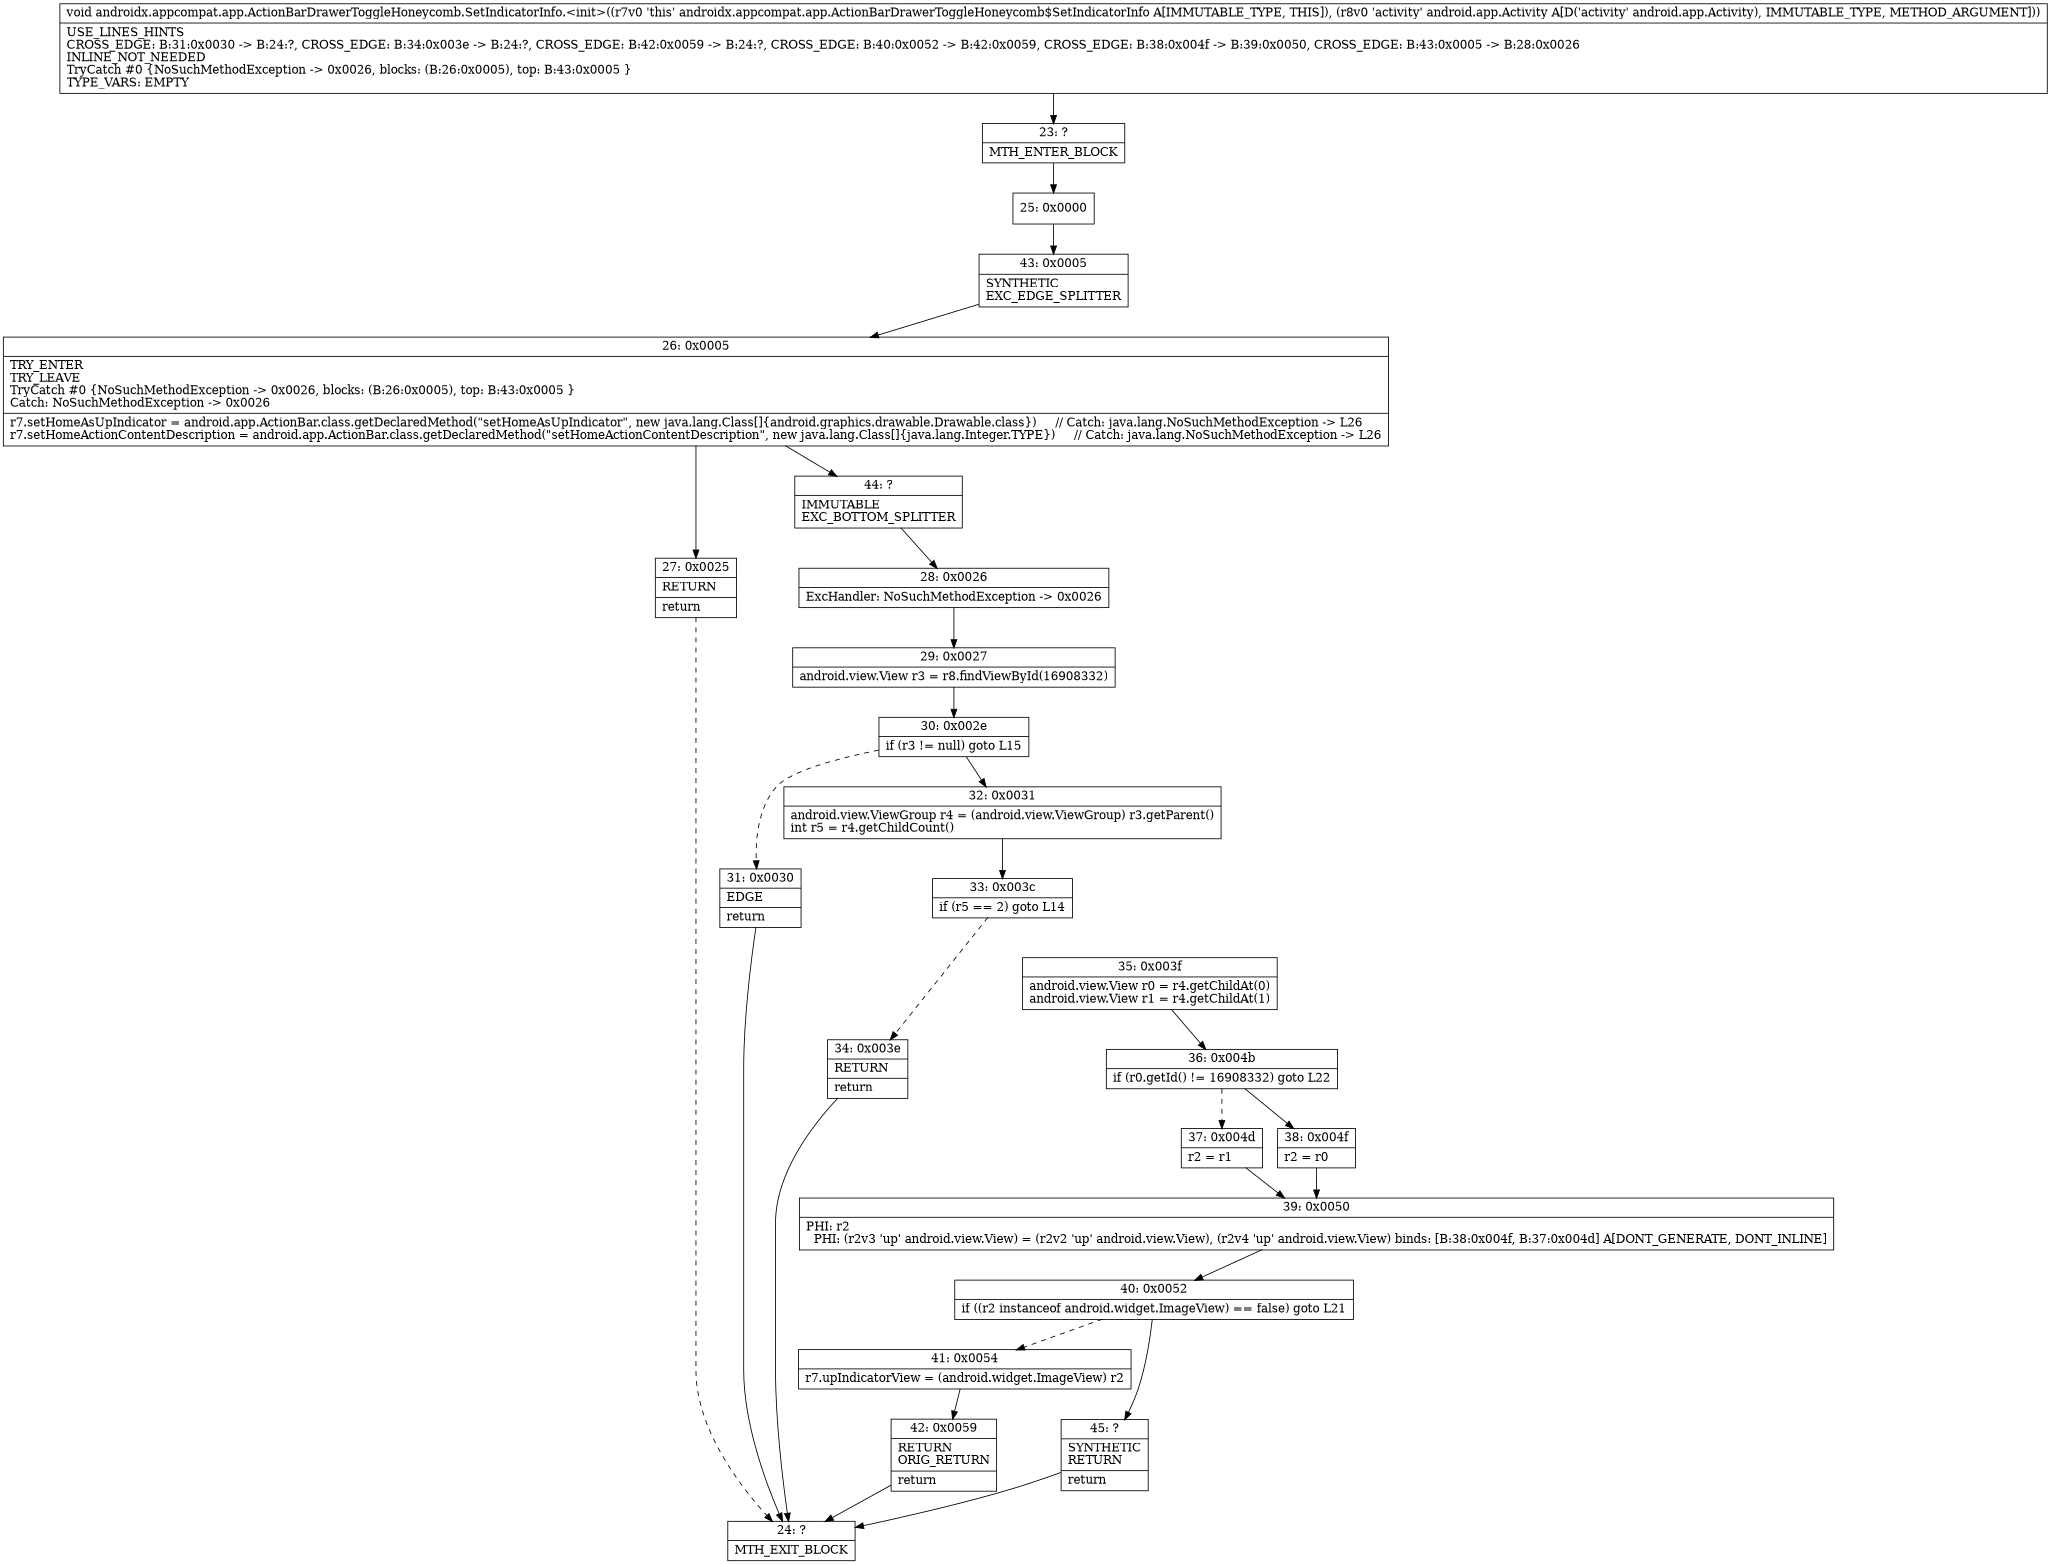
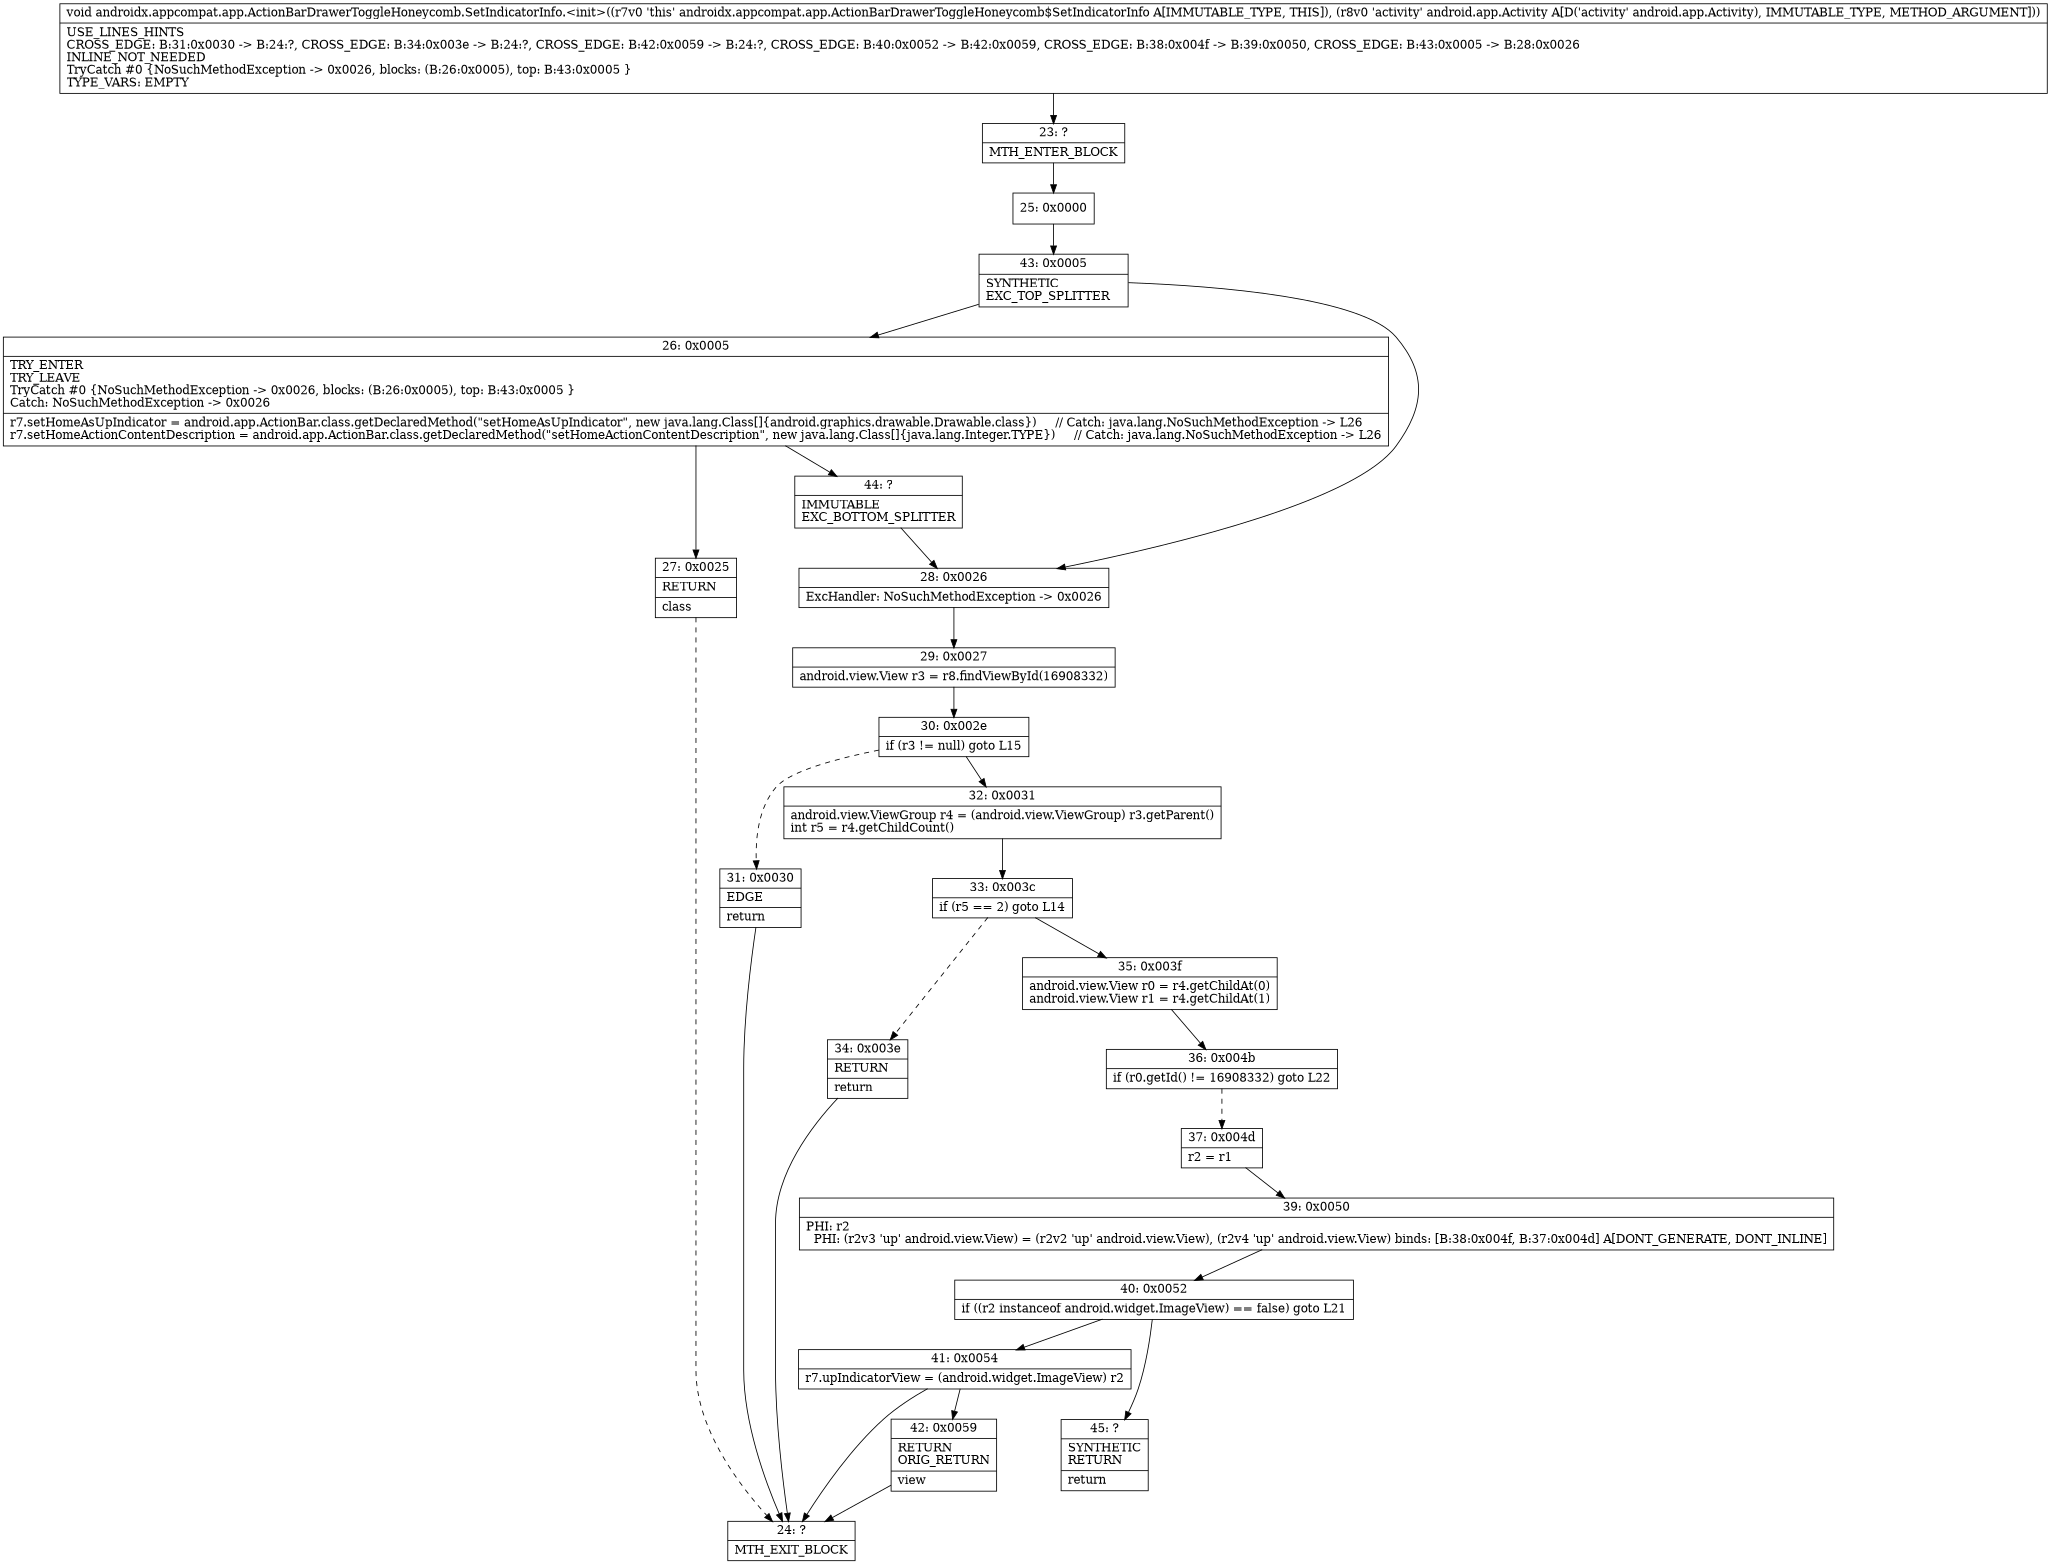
(1054, 296) -> (1048, 296)
none -> (1407, 429)
(681, 607) -> (677, 607)
none -> (1067, 936)
(1317, 1148) -> none
(1063, 1333) -> (1063, 1333)
(917, 1481) -> (912, 1481)
(963, 1502) -> (859, 1444)
